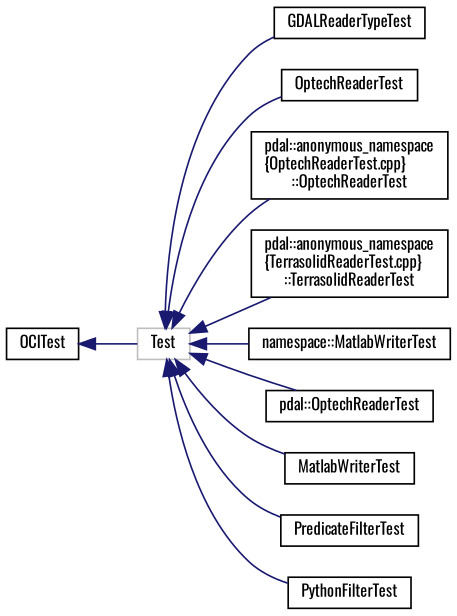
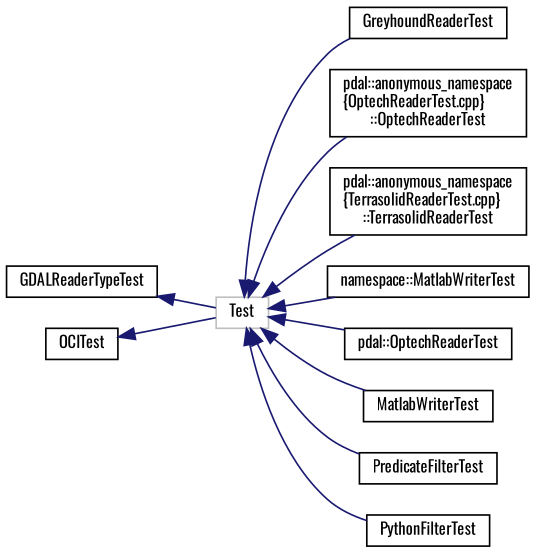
(350, 85) -> (428, 23)
(189, 160) -> (195, 304)
